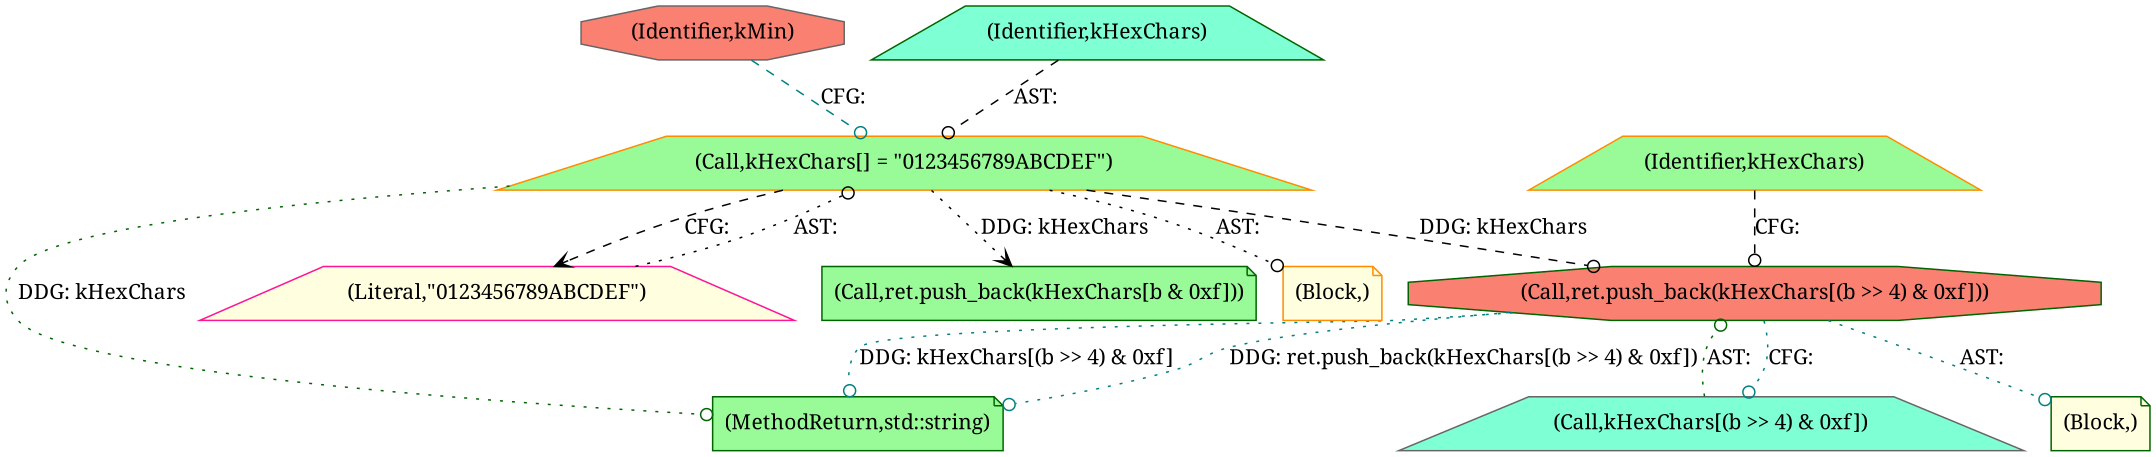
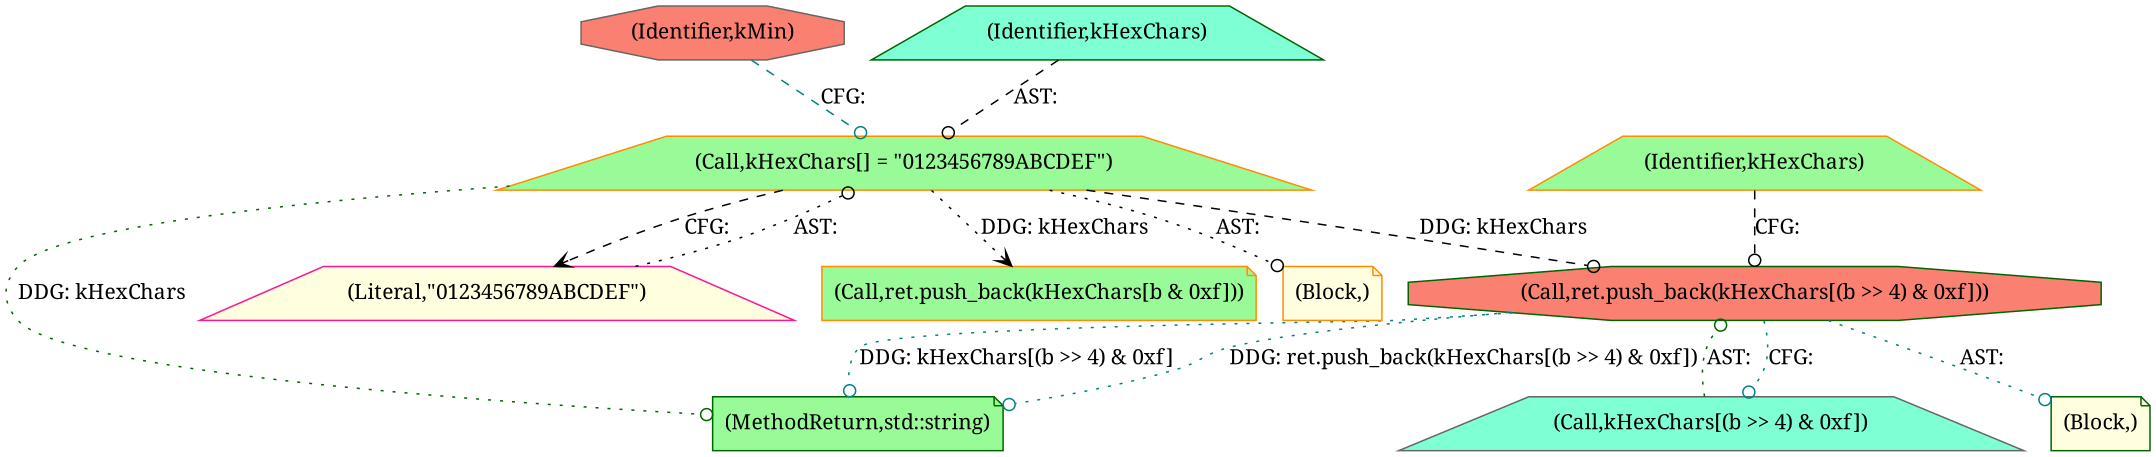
(1039, 293) -> (1039, 293)
